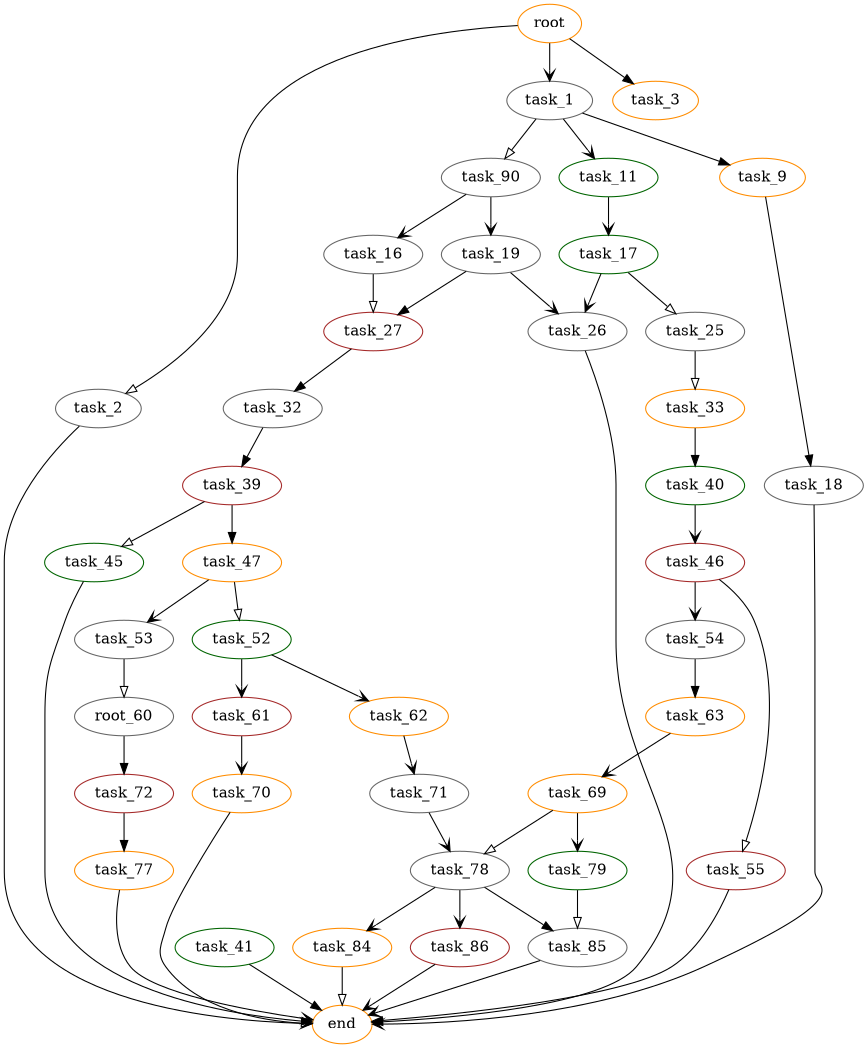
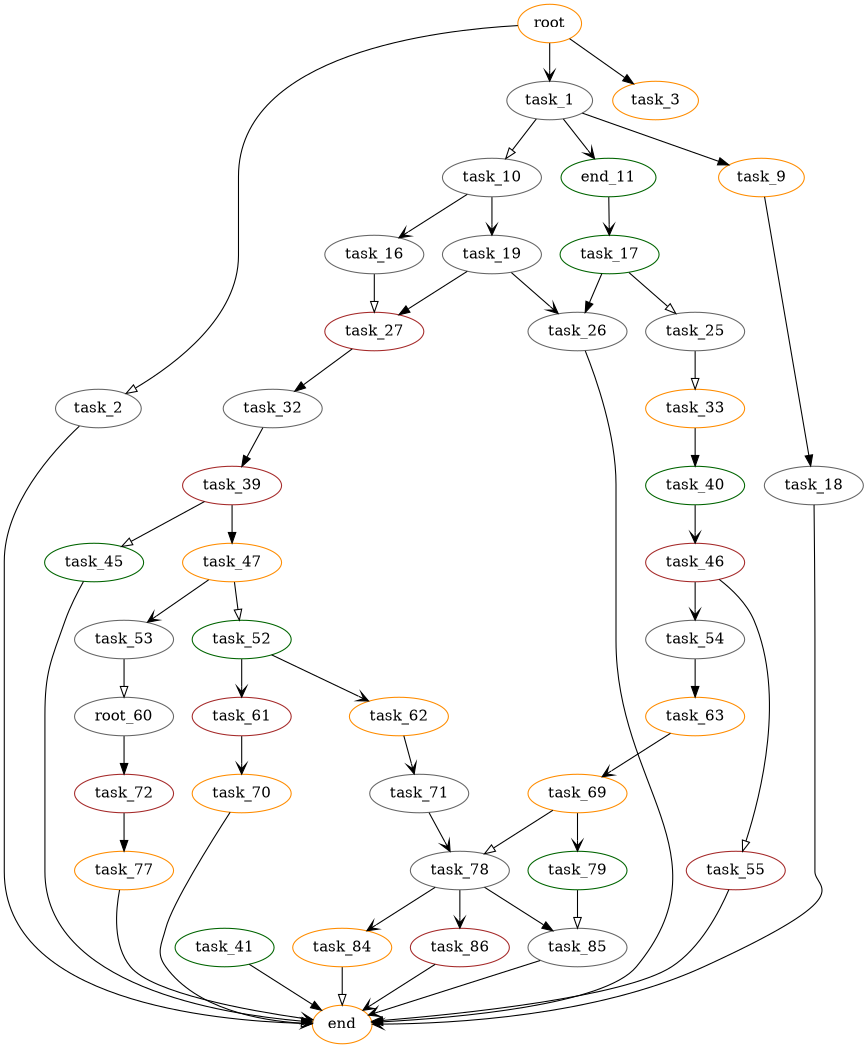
(491, 178) -> (492, 178)
(609, 178) -> (609, 178)
(595, 288) -> (596, 288)
